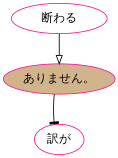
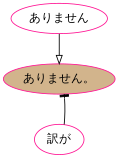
(59, 18) -> (59, 18)
(54, 107) -> (65, 111)
